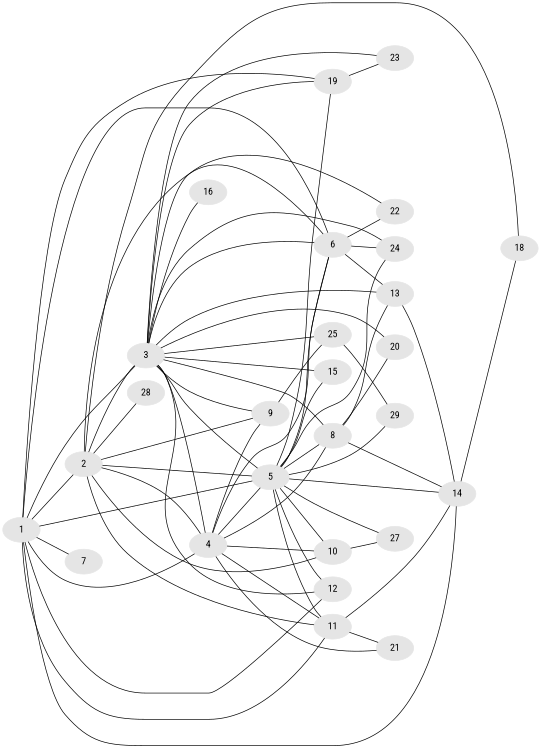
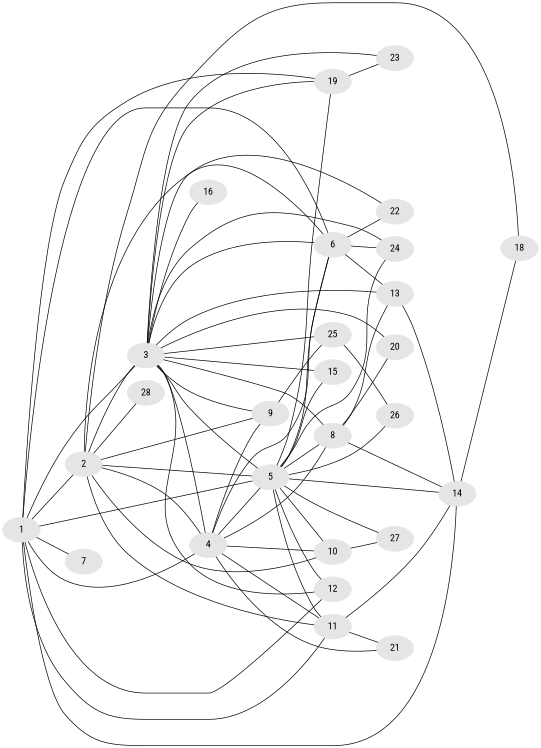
(395, 416) -> (395, 416)
